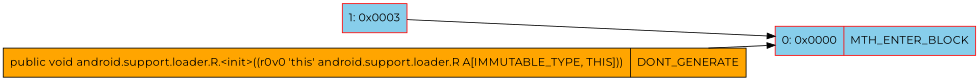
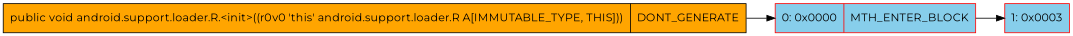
(587, 28) -> (986, 18)
